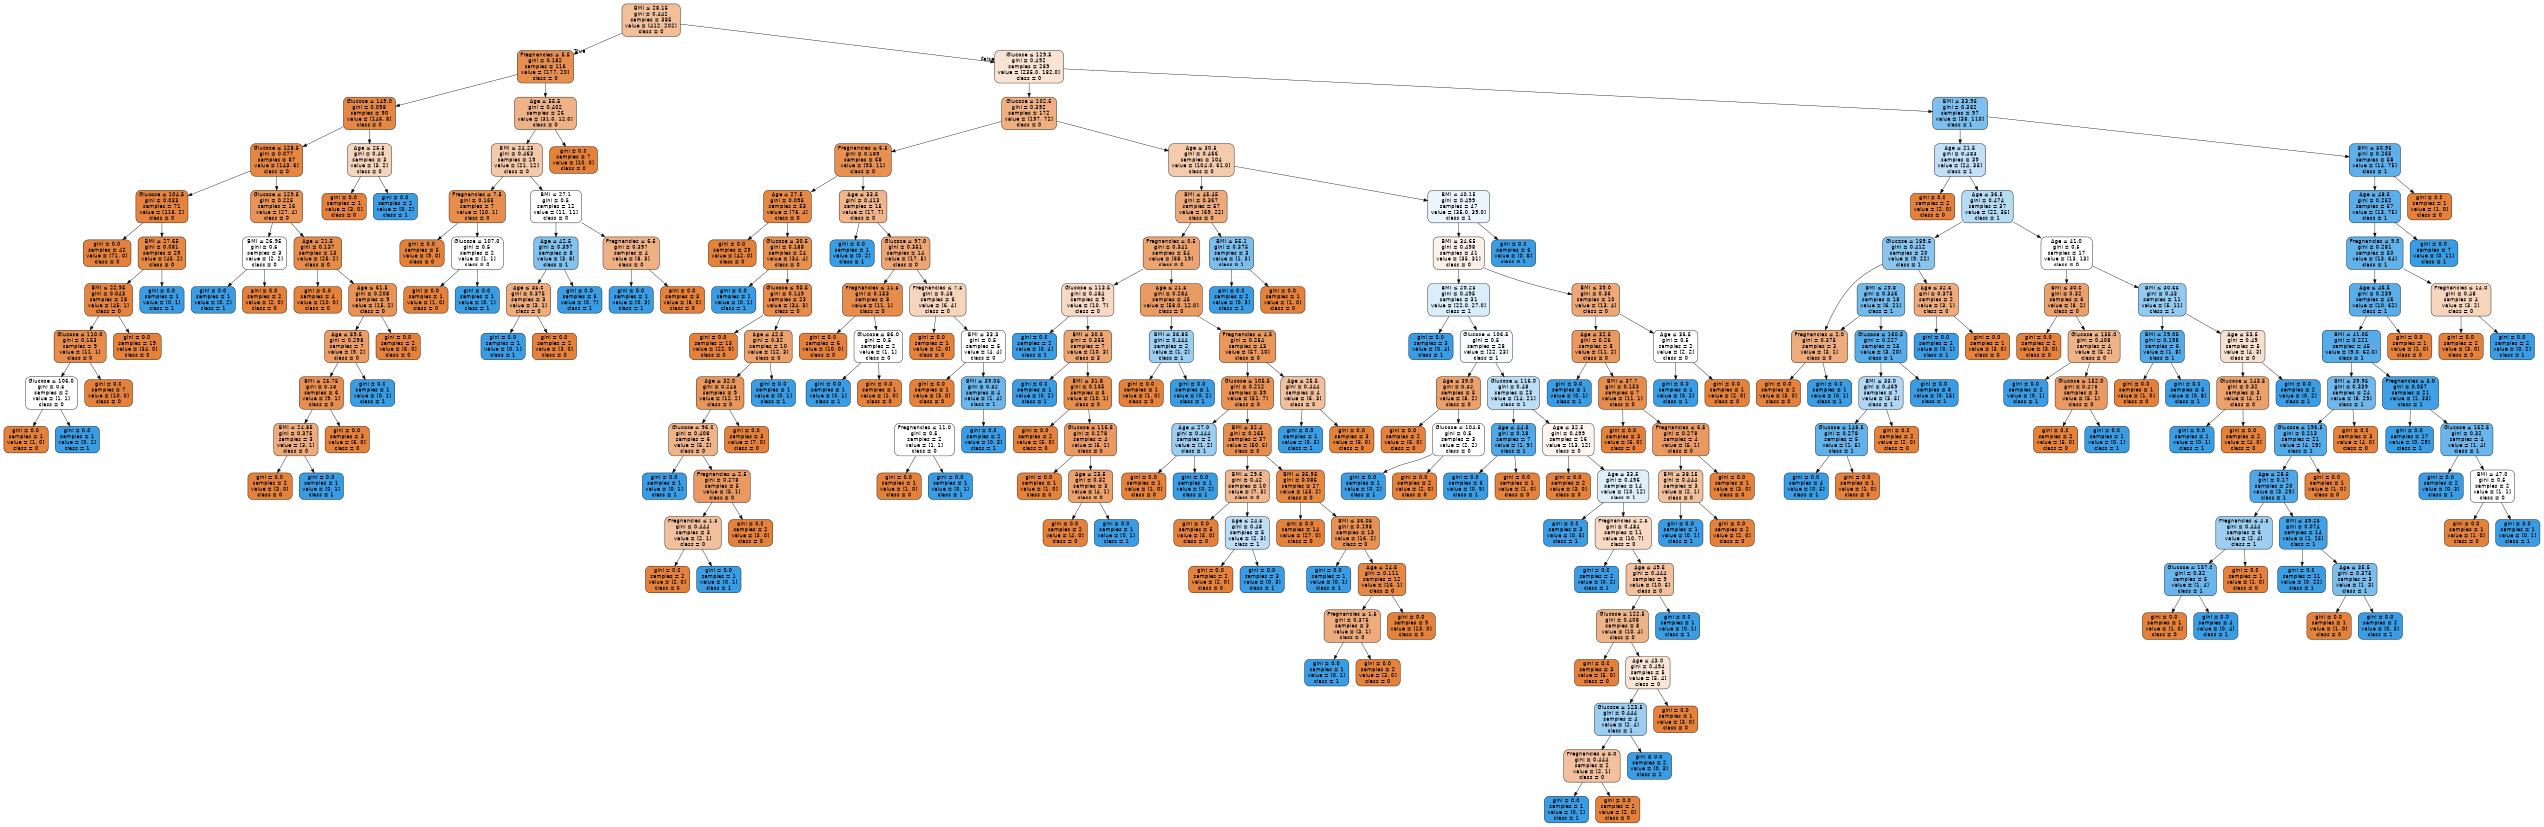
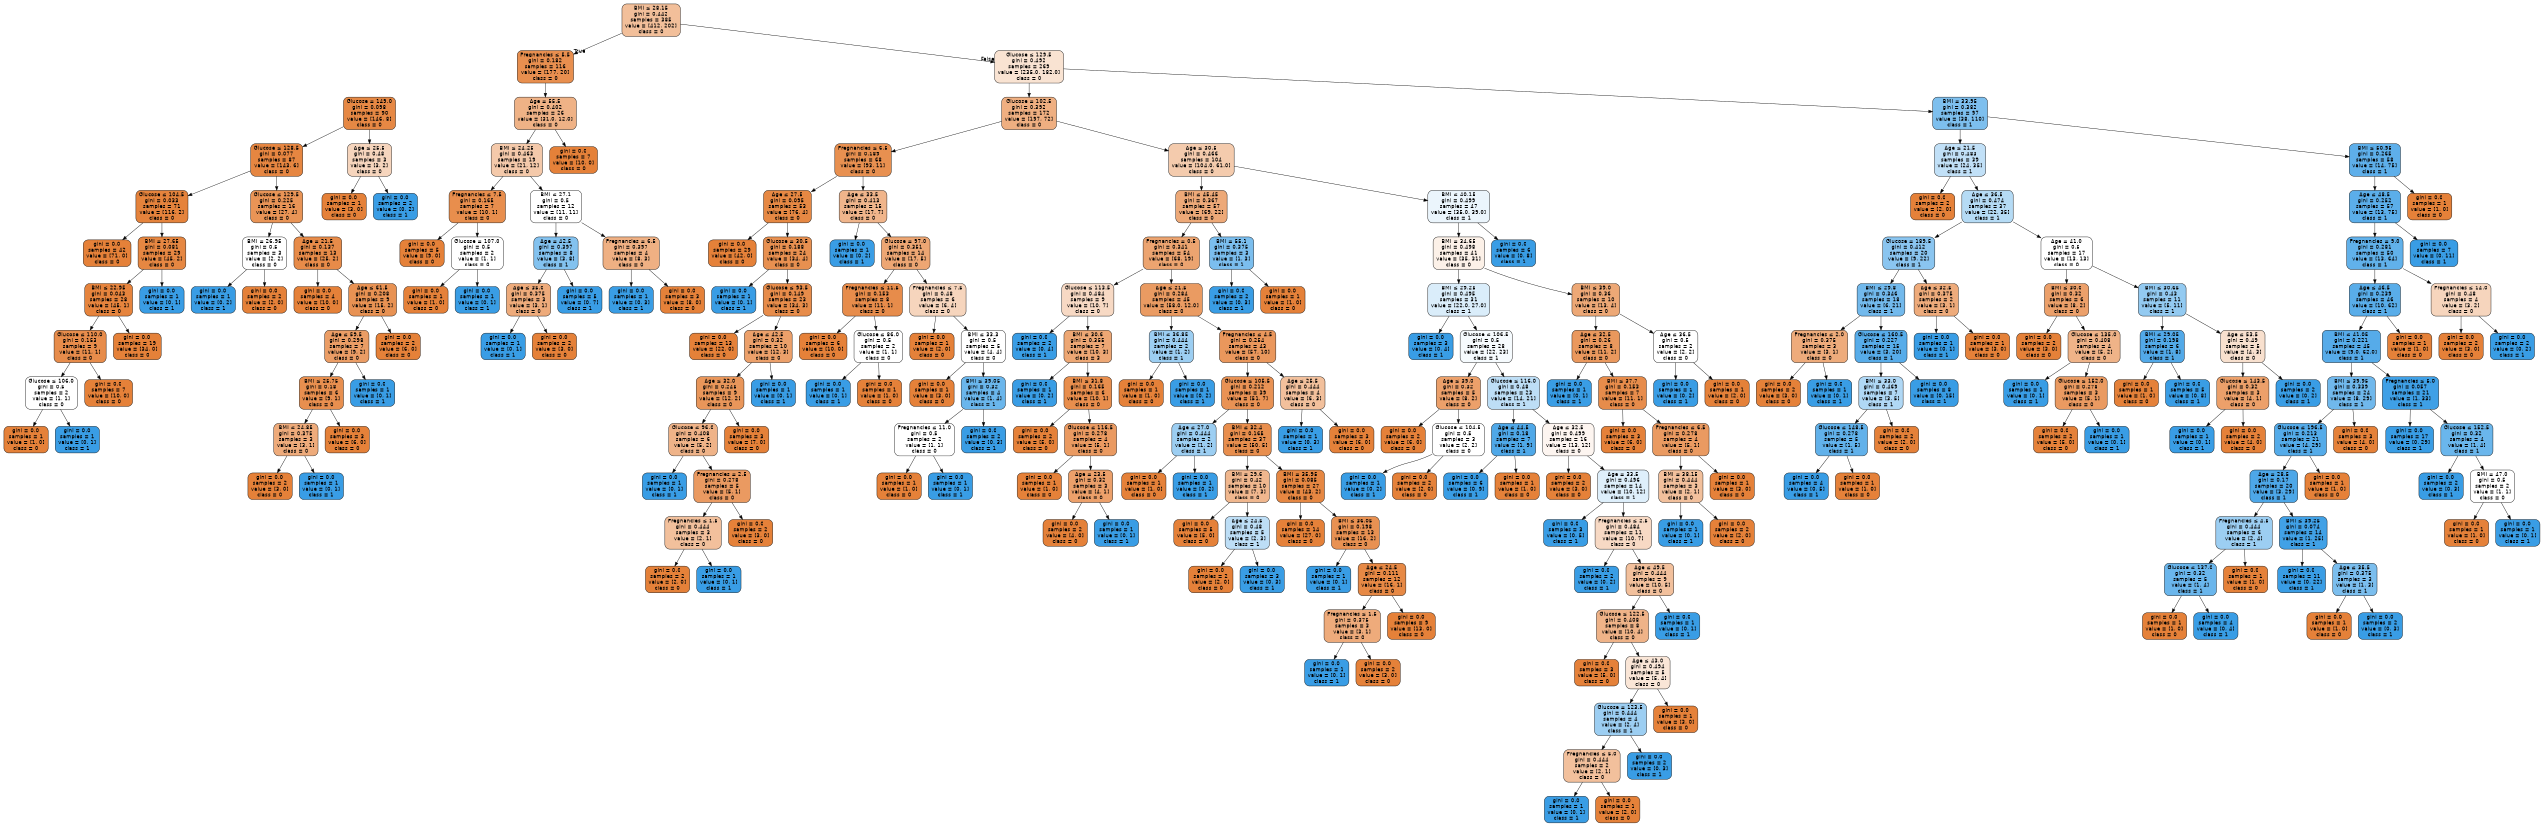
(458, 90) -> none
(1848, 289) -> (1896, 275)
none -> (955, 415)
